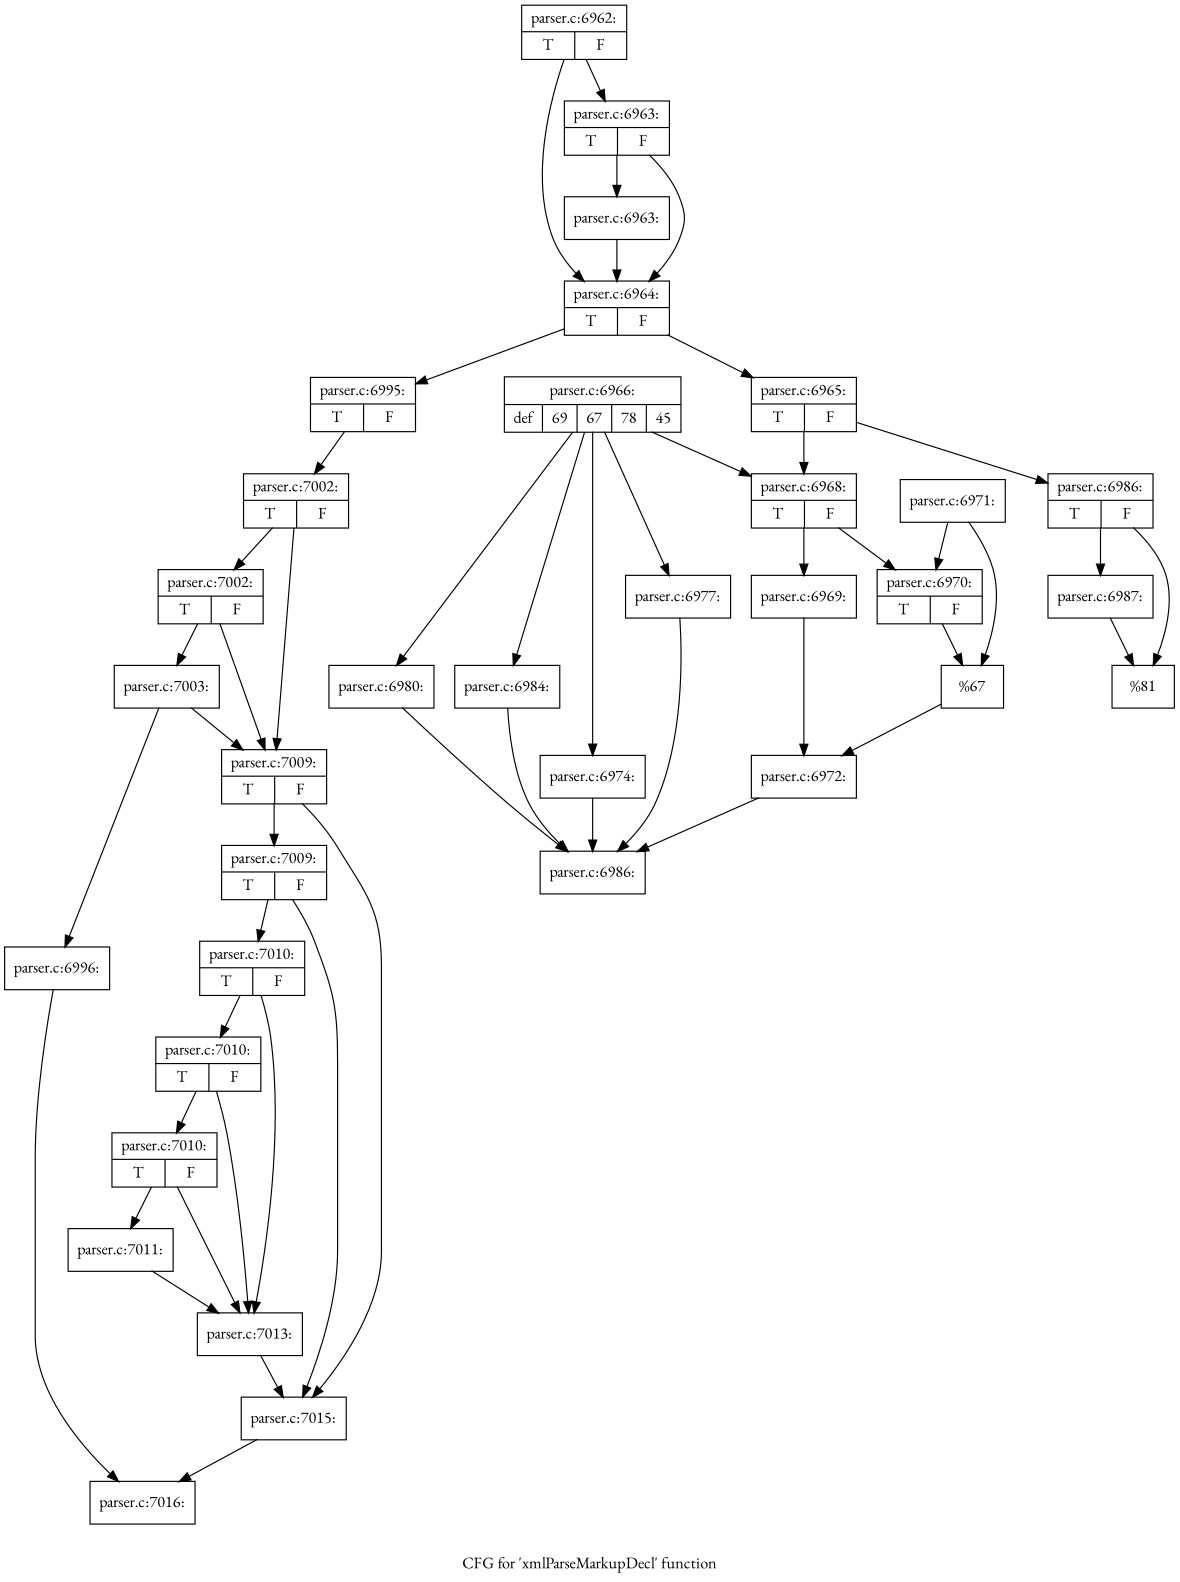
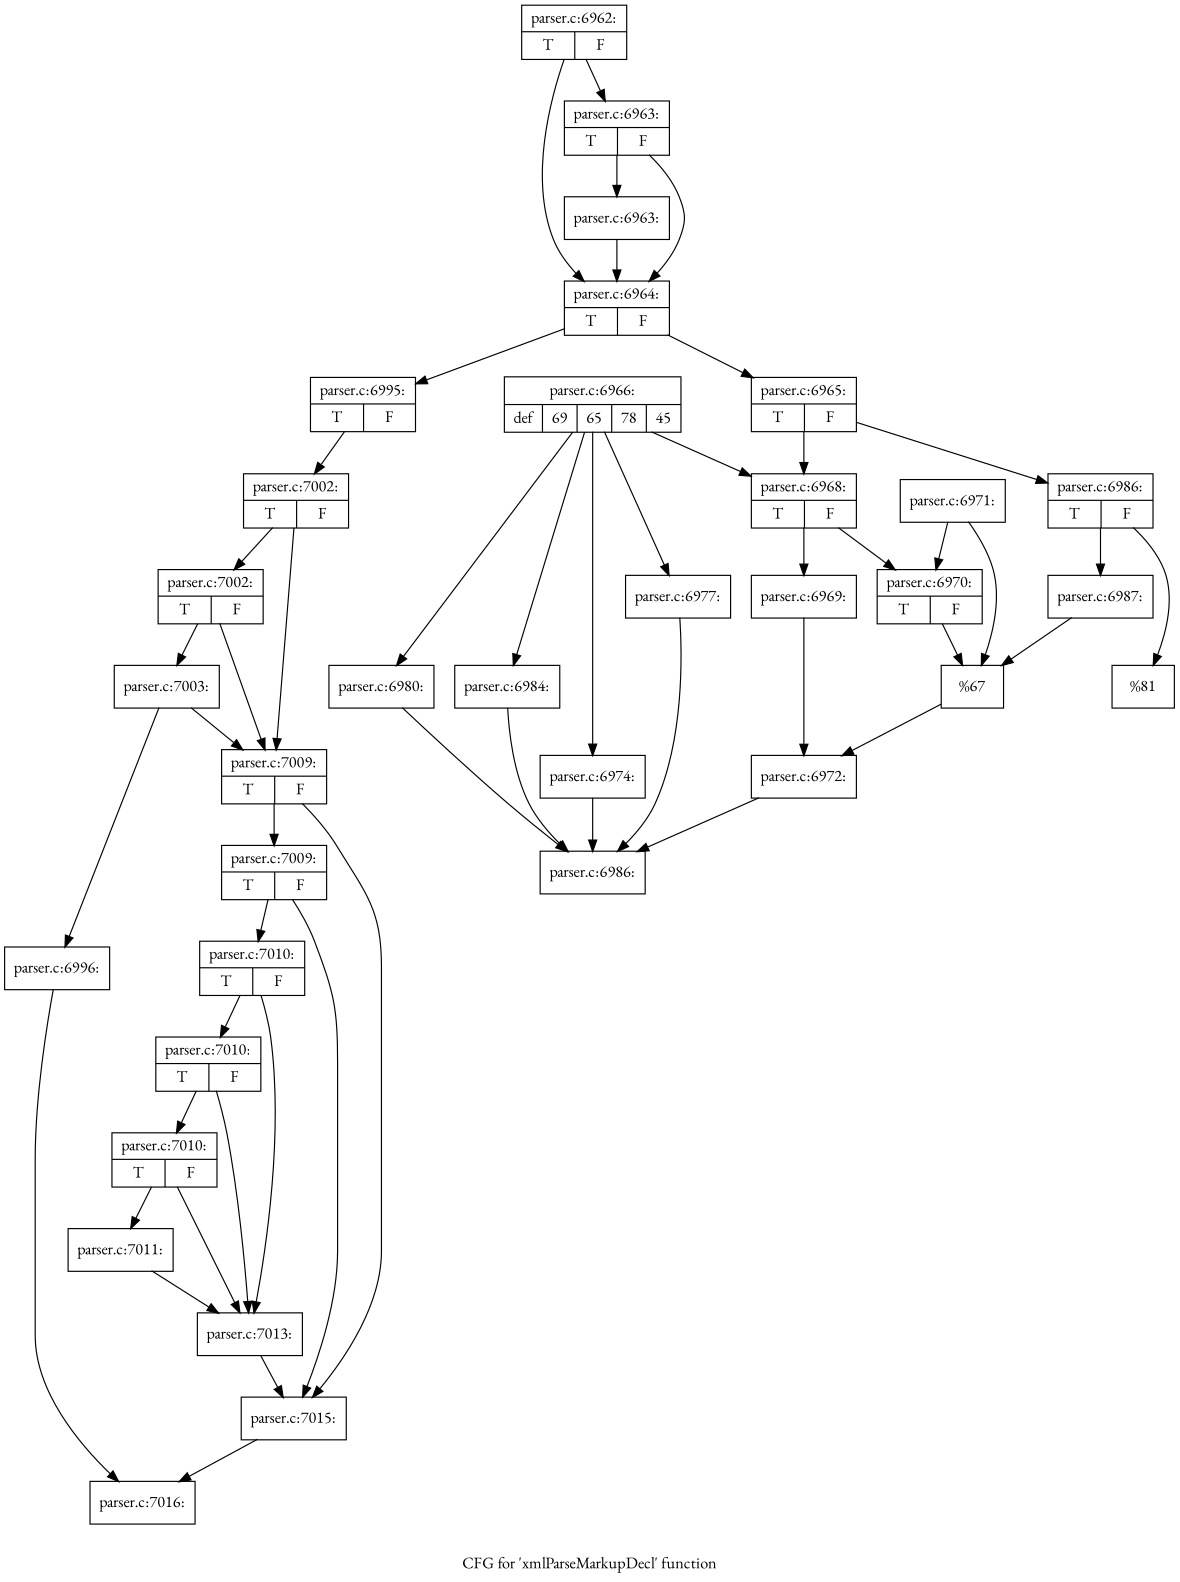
(594, 418) -> (594, 418)
(1119, 637) -> (1042, 638)
